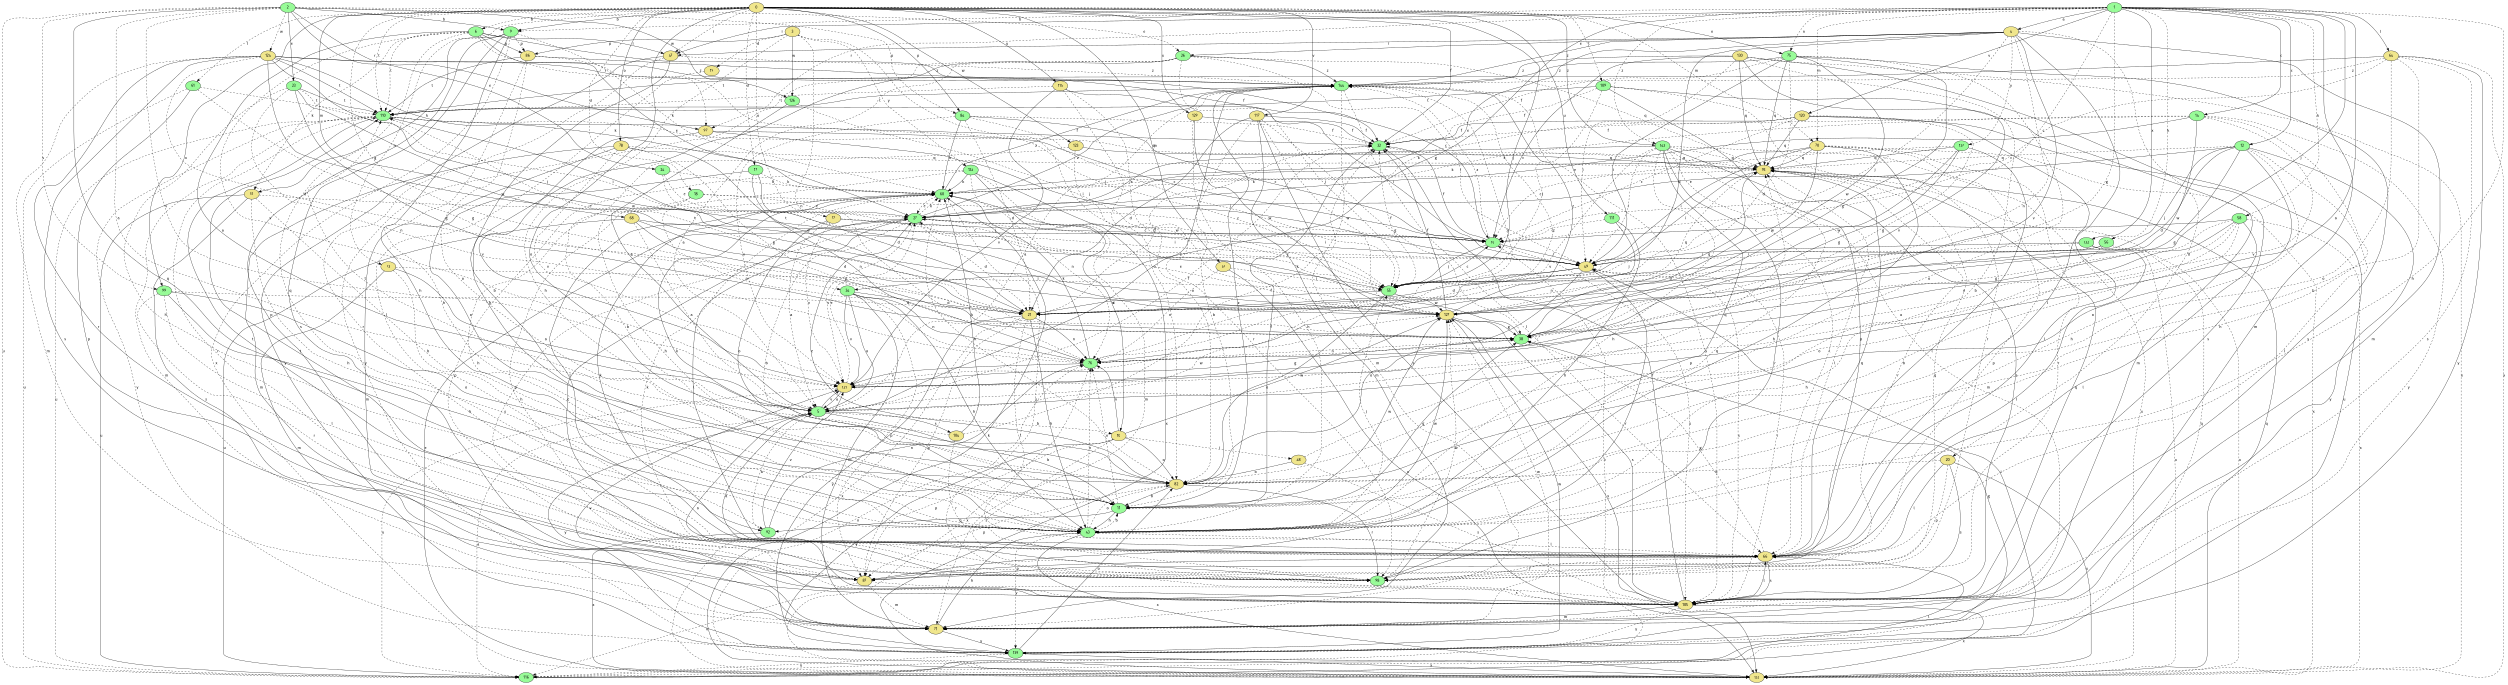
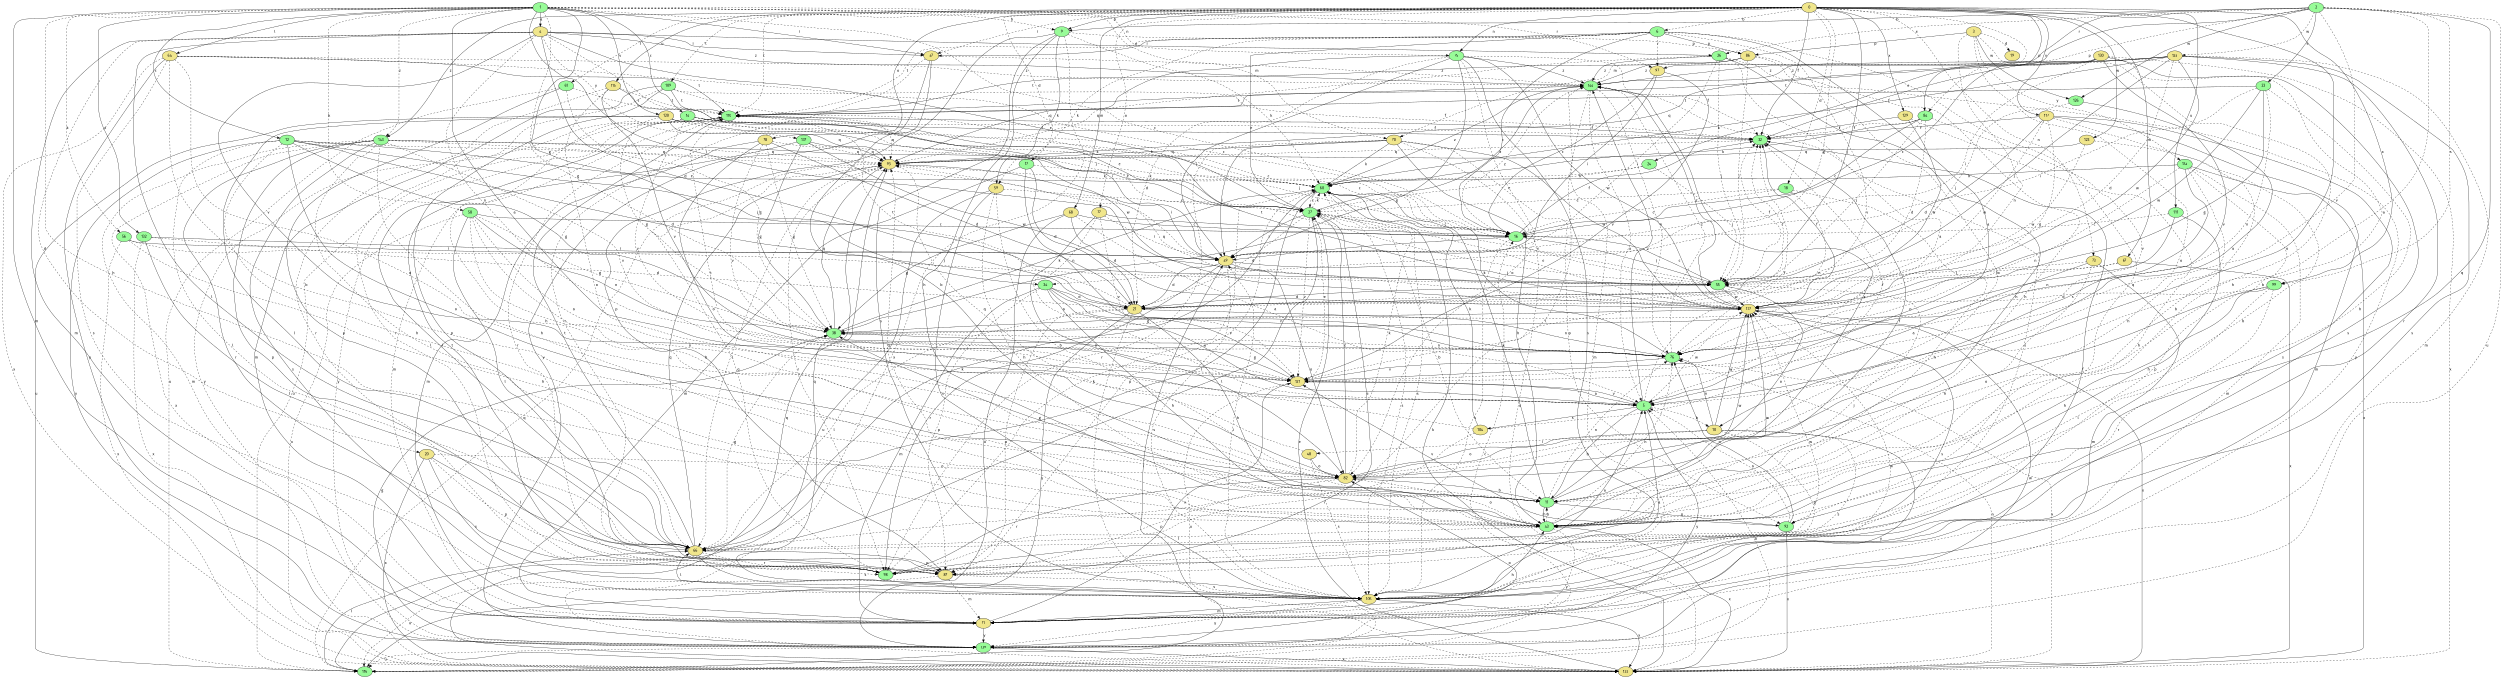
(680, 510) -> none
(1630, 563) -> (1568, 333)
